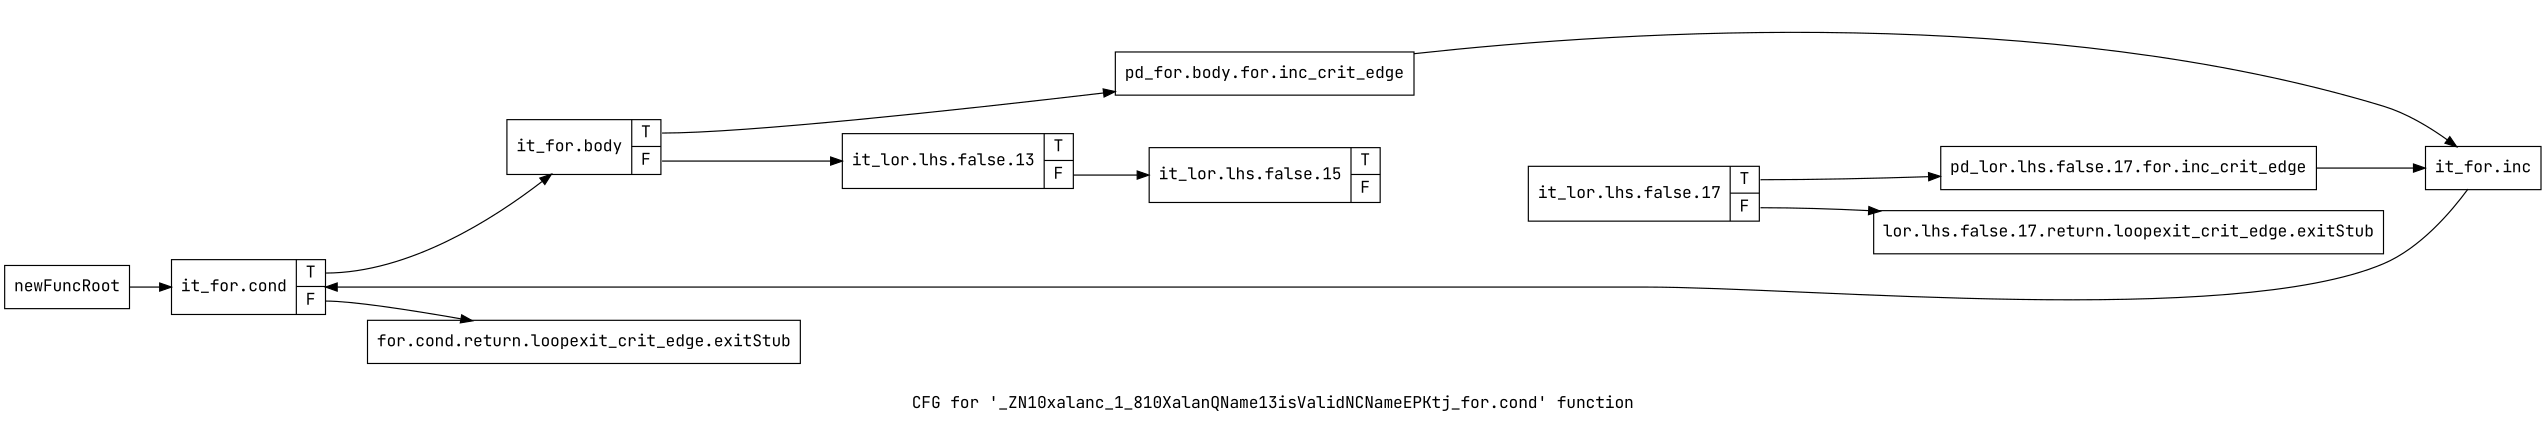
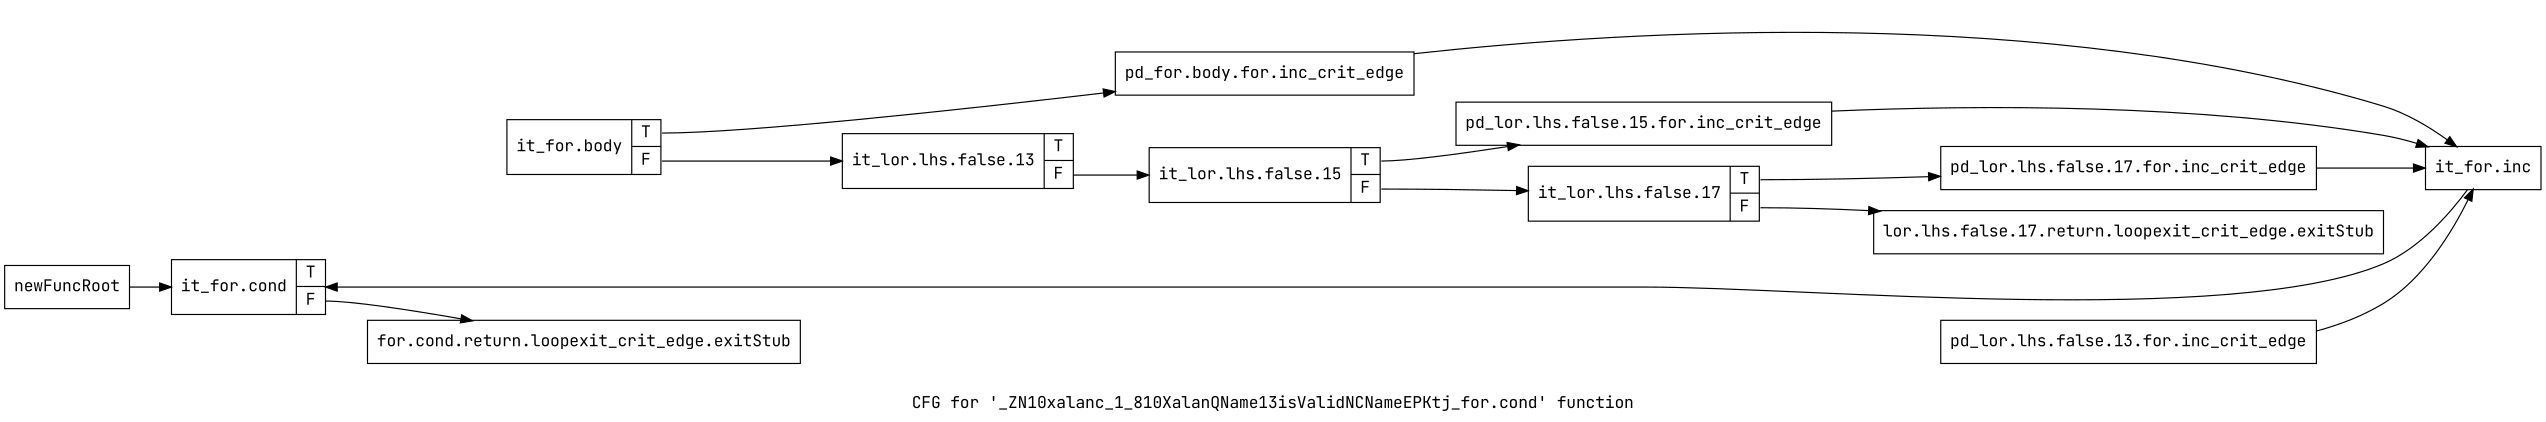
none -> (1644, 124)
none -> (1449, 189)
(441, 244) -> none
none -> (2129, 342)
